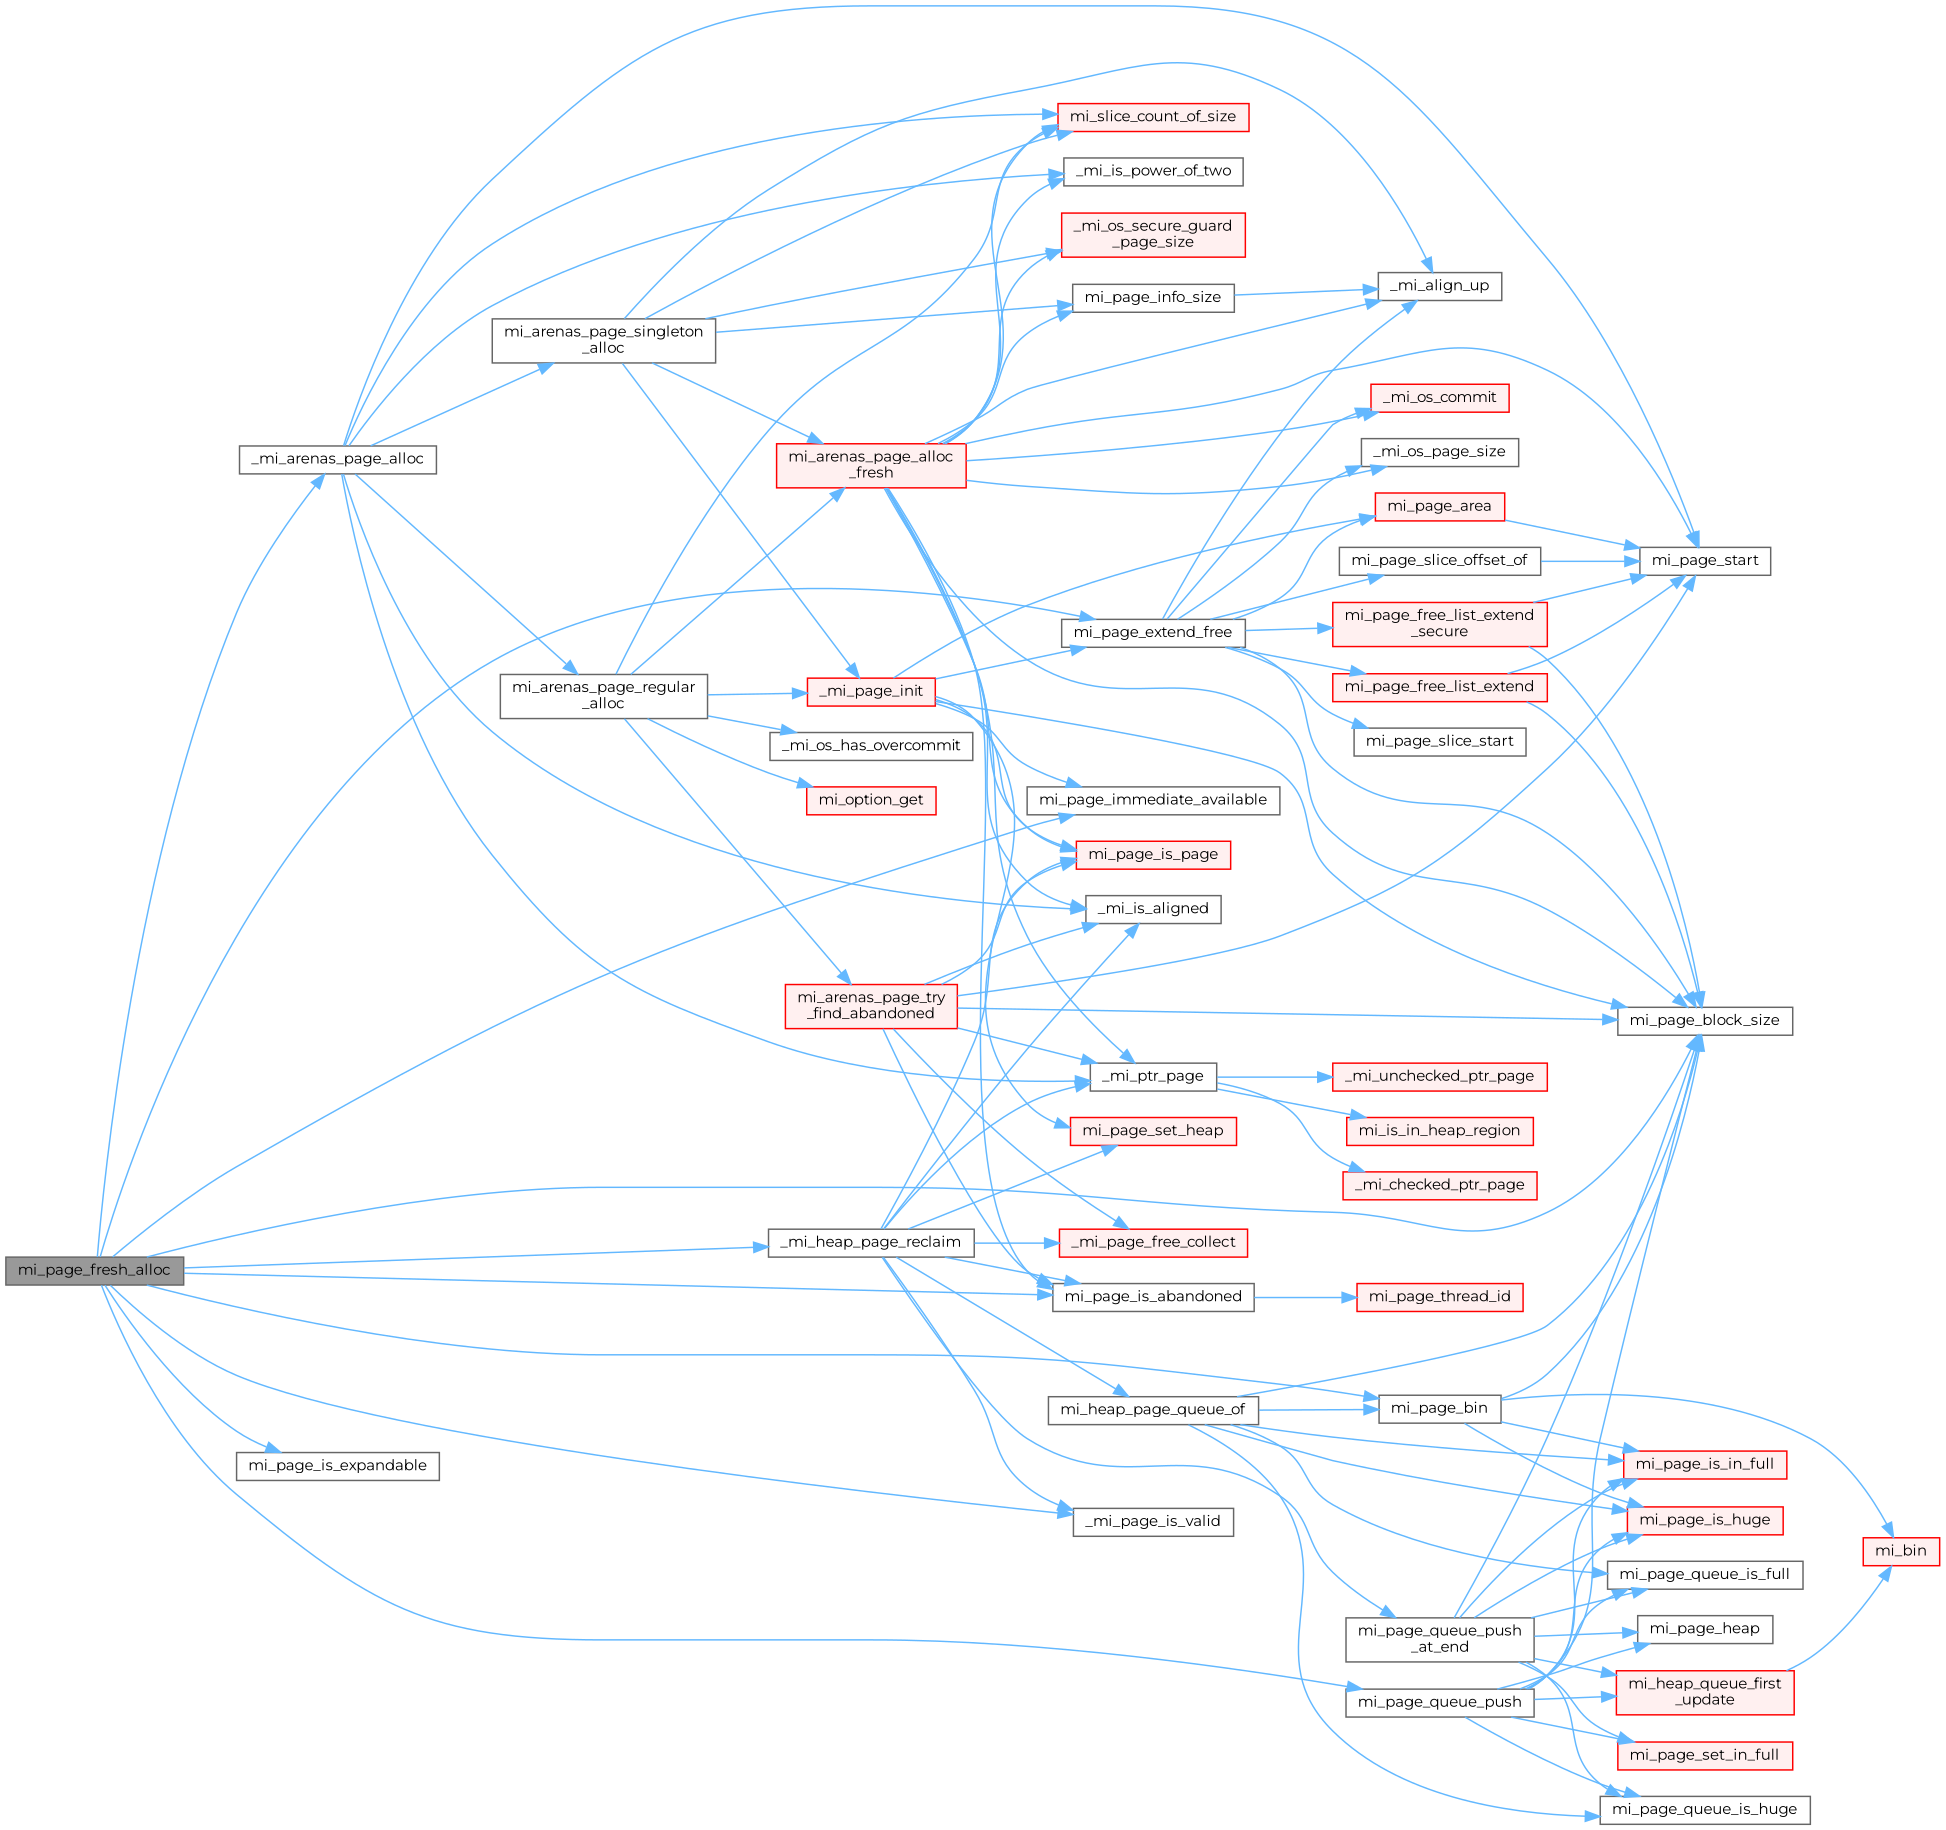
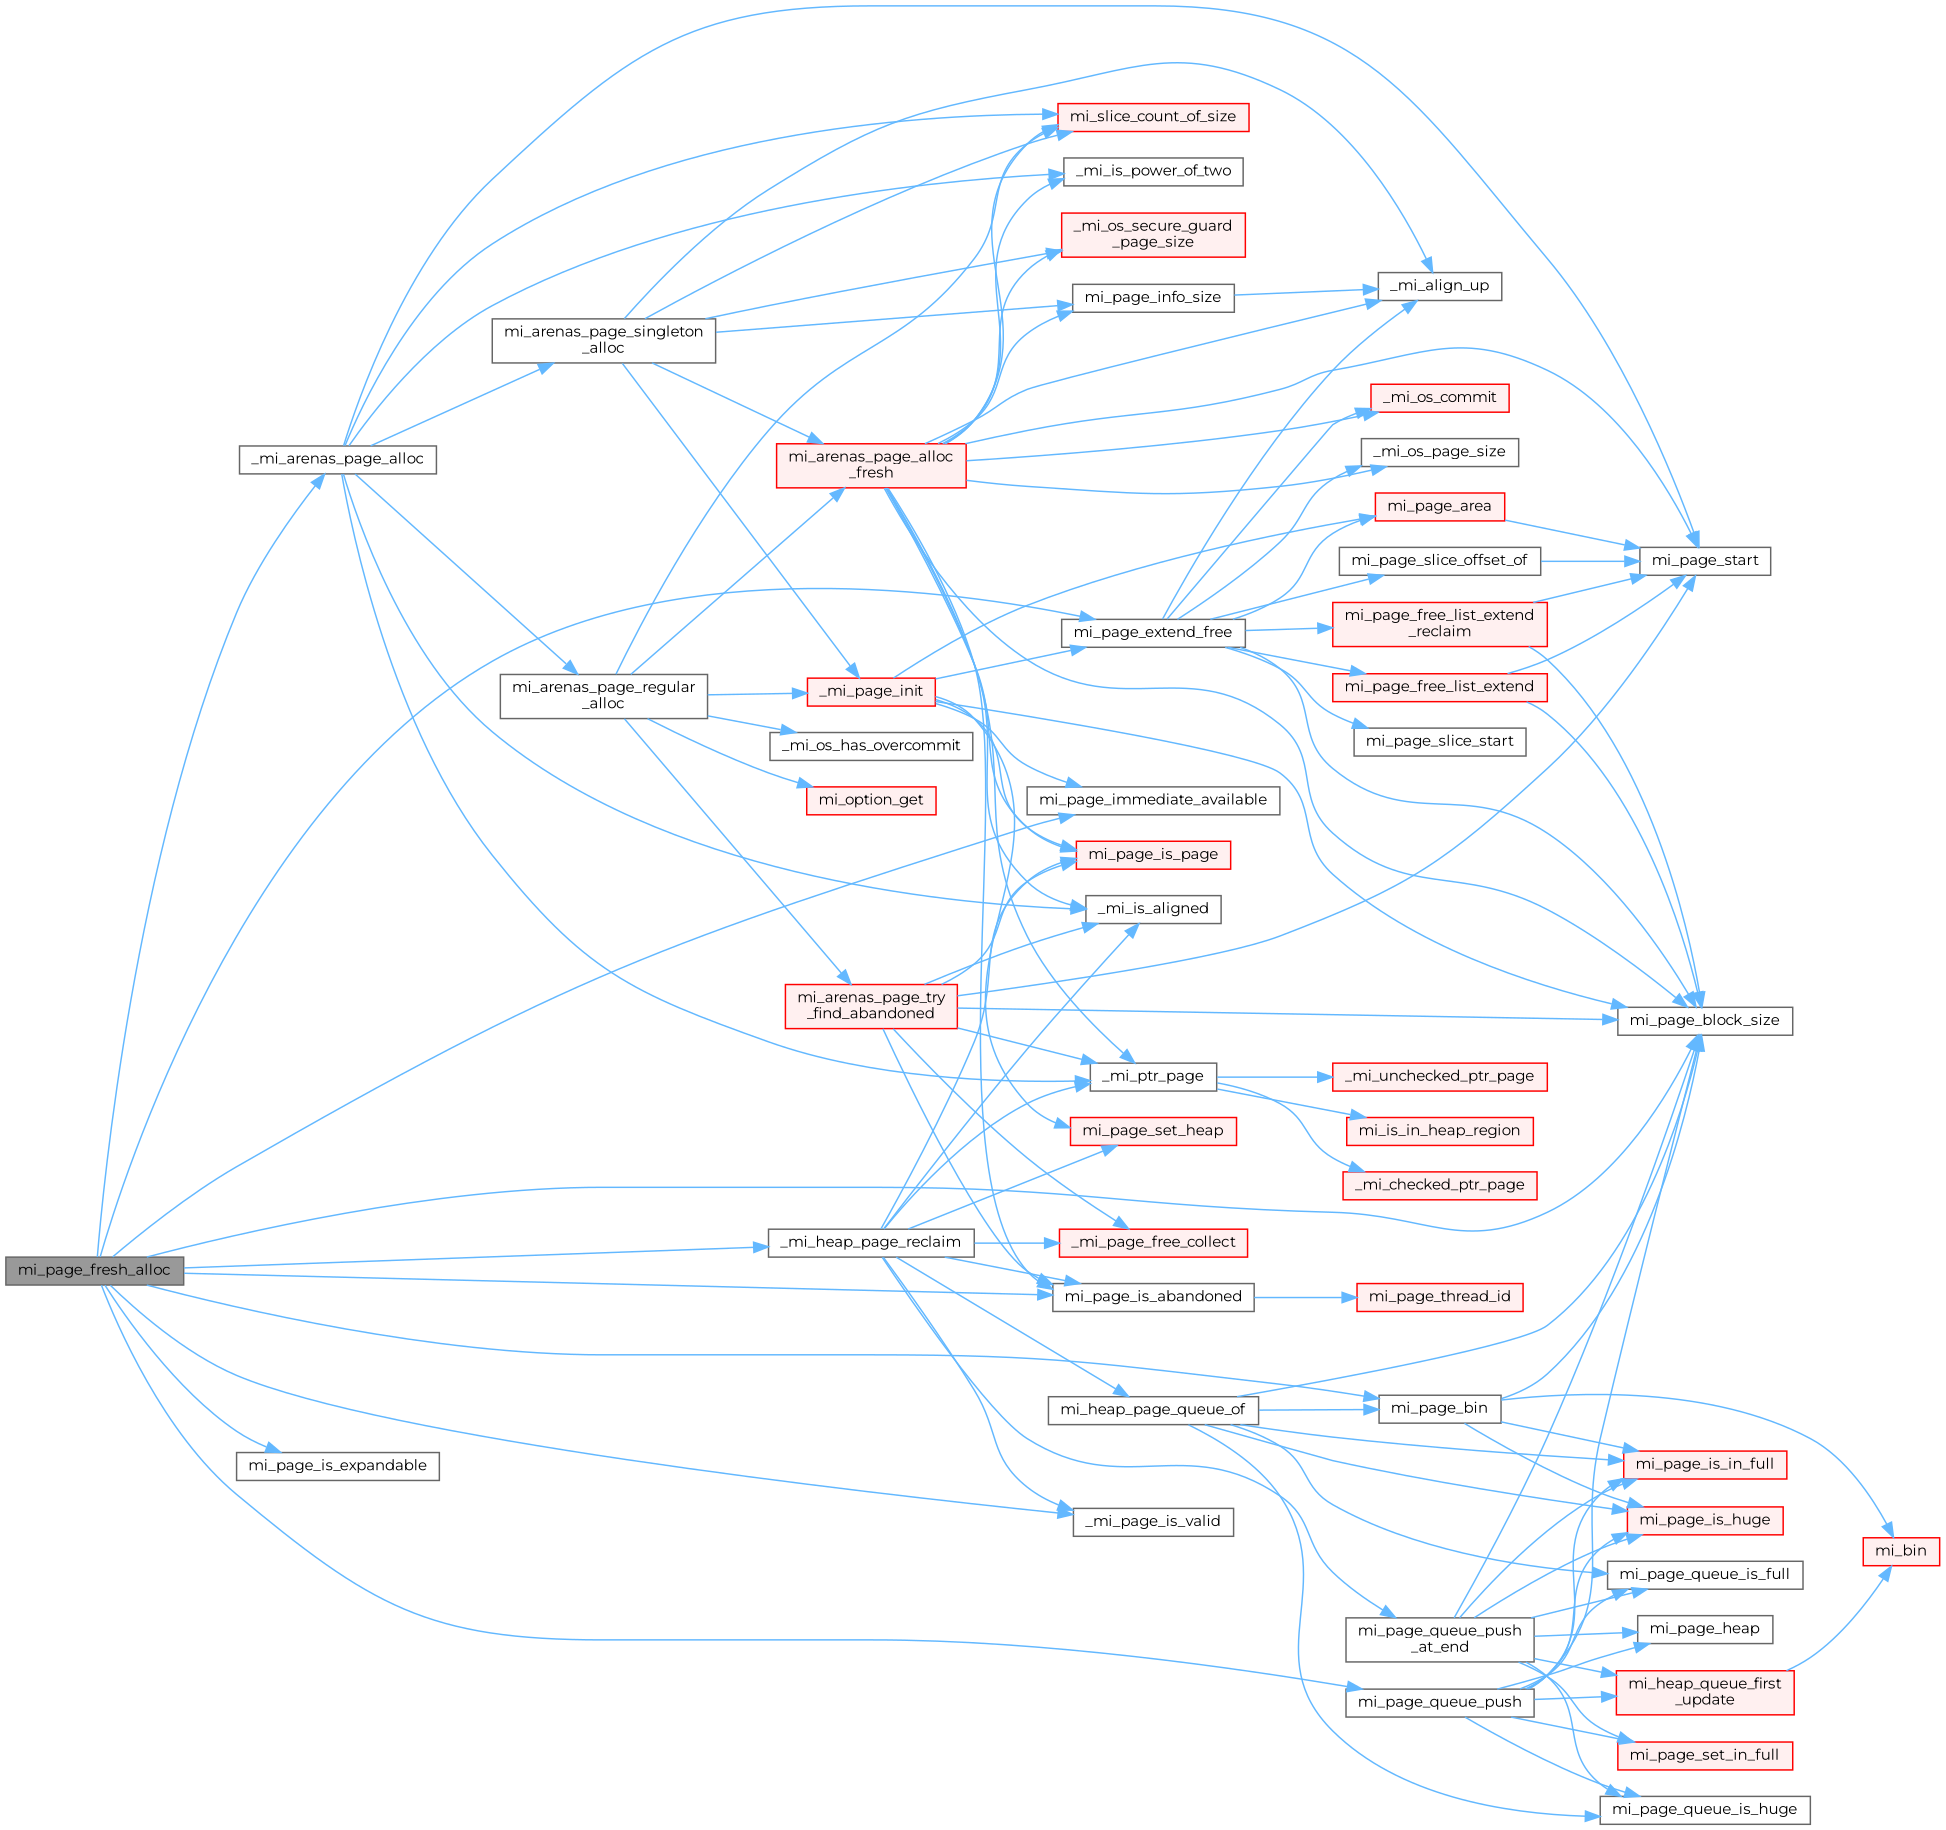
(1440, 625) -> (1440, 625)
